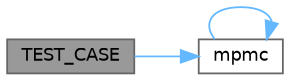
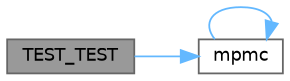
(71, 56) -> (71, 56)
